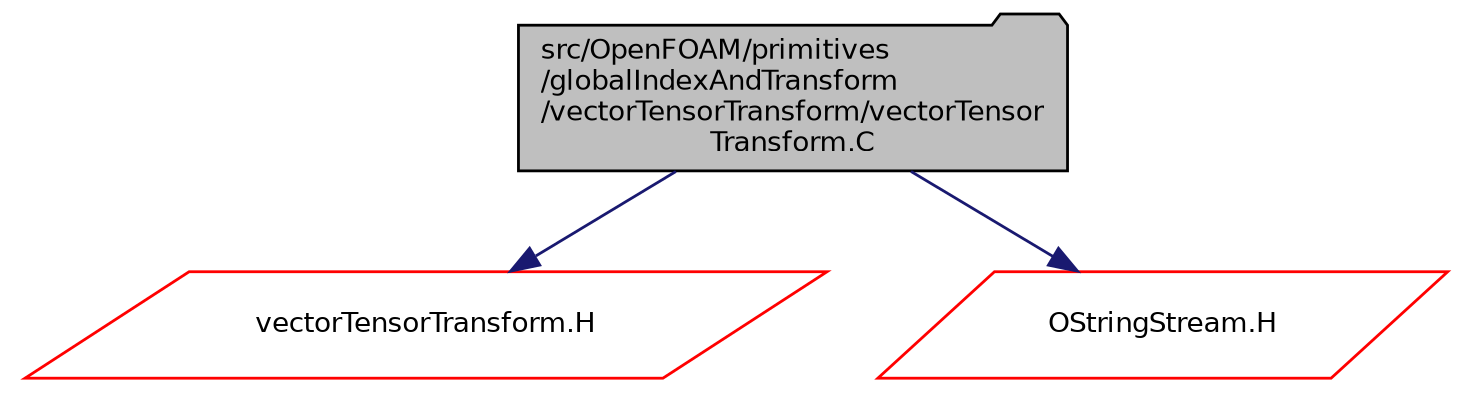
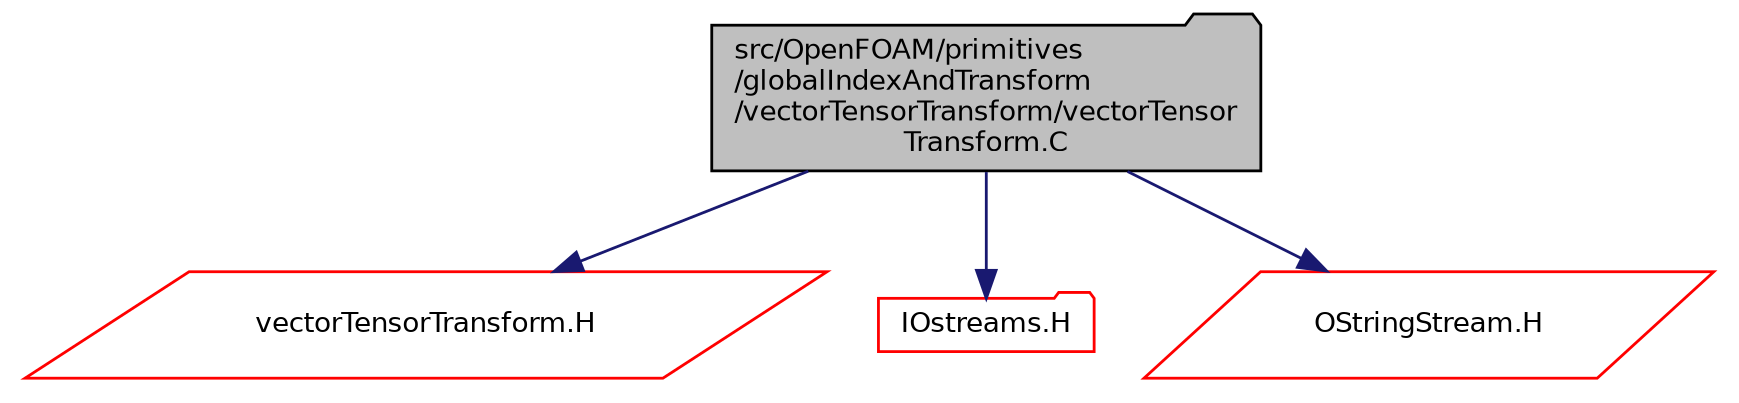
none -> (986, 325)
